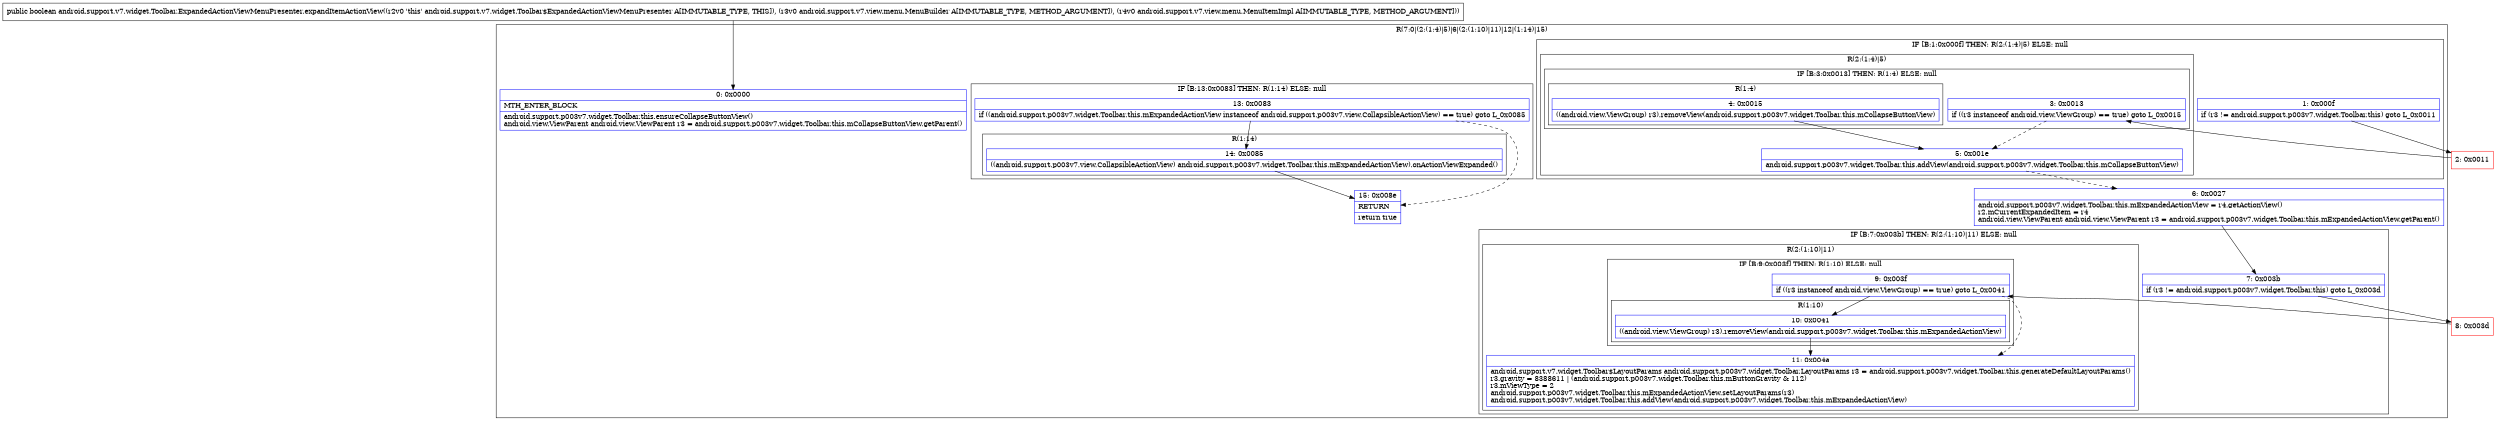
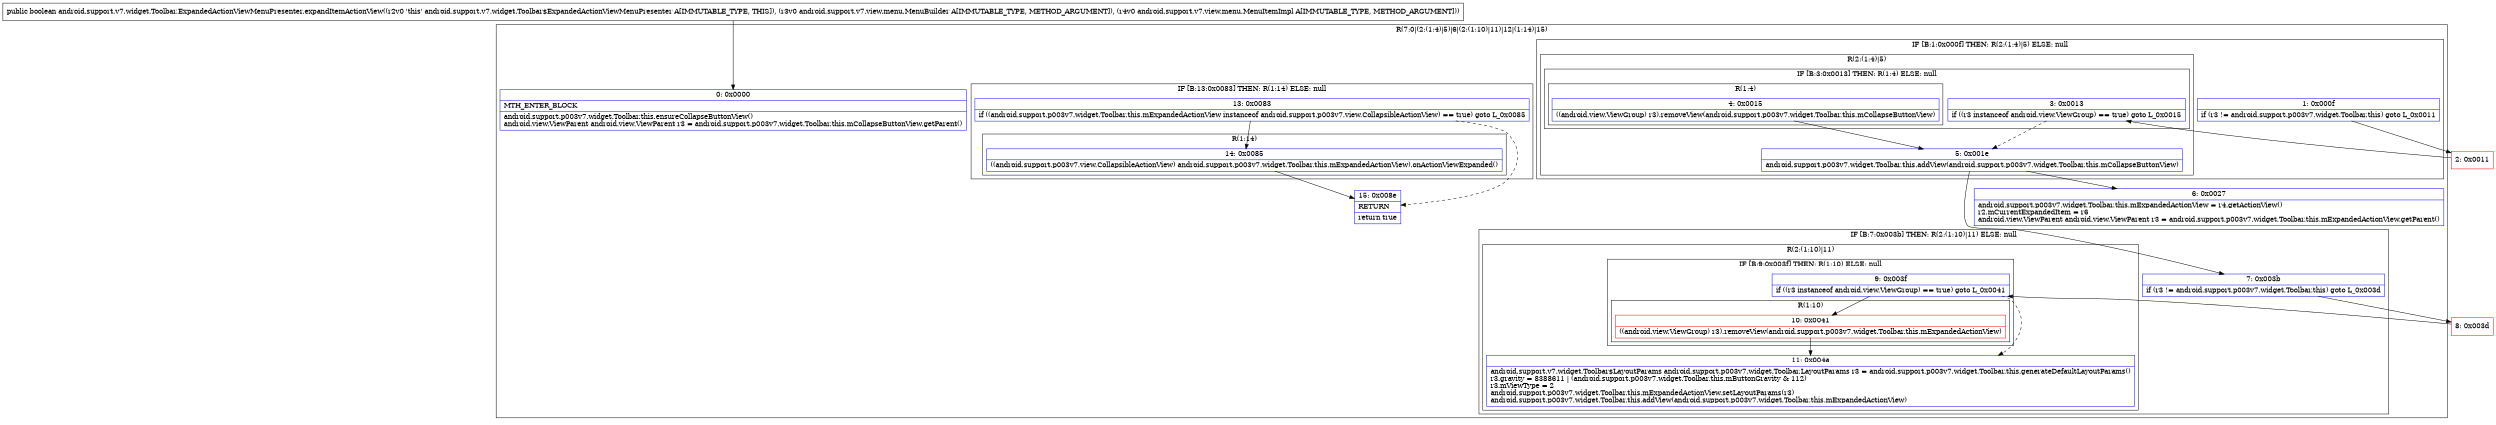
(2082, 182) -> (2082, 182)
(2033, 213) -> (2033, 213)
(2237, 248) -> (2067, 238)
(1811, 327) -> (1811, 327)
